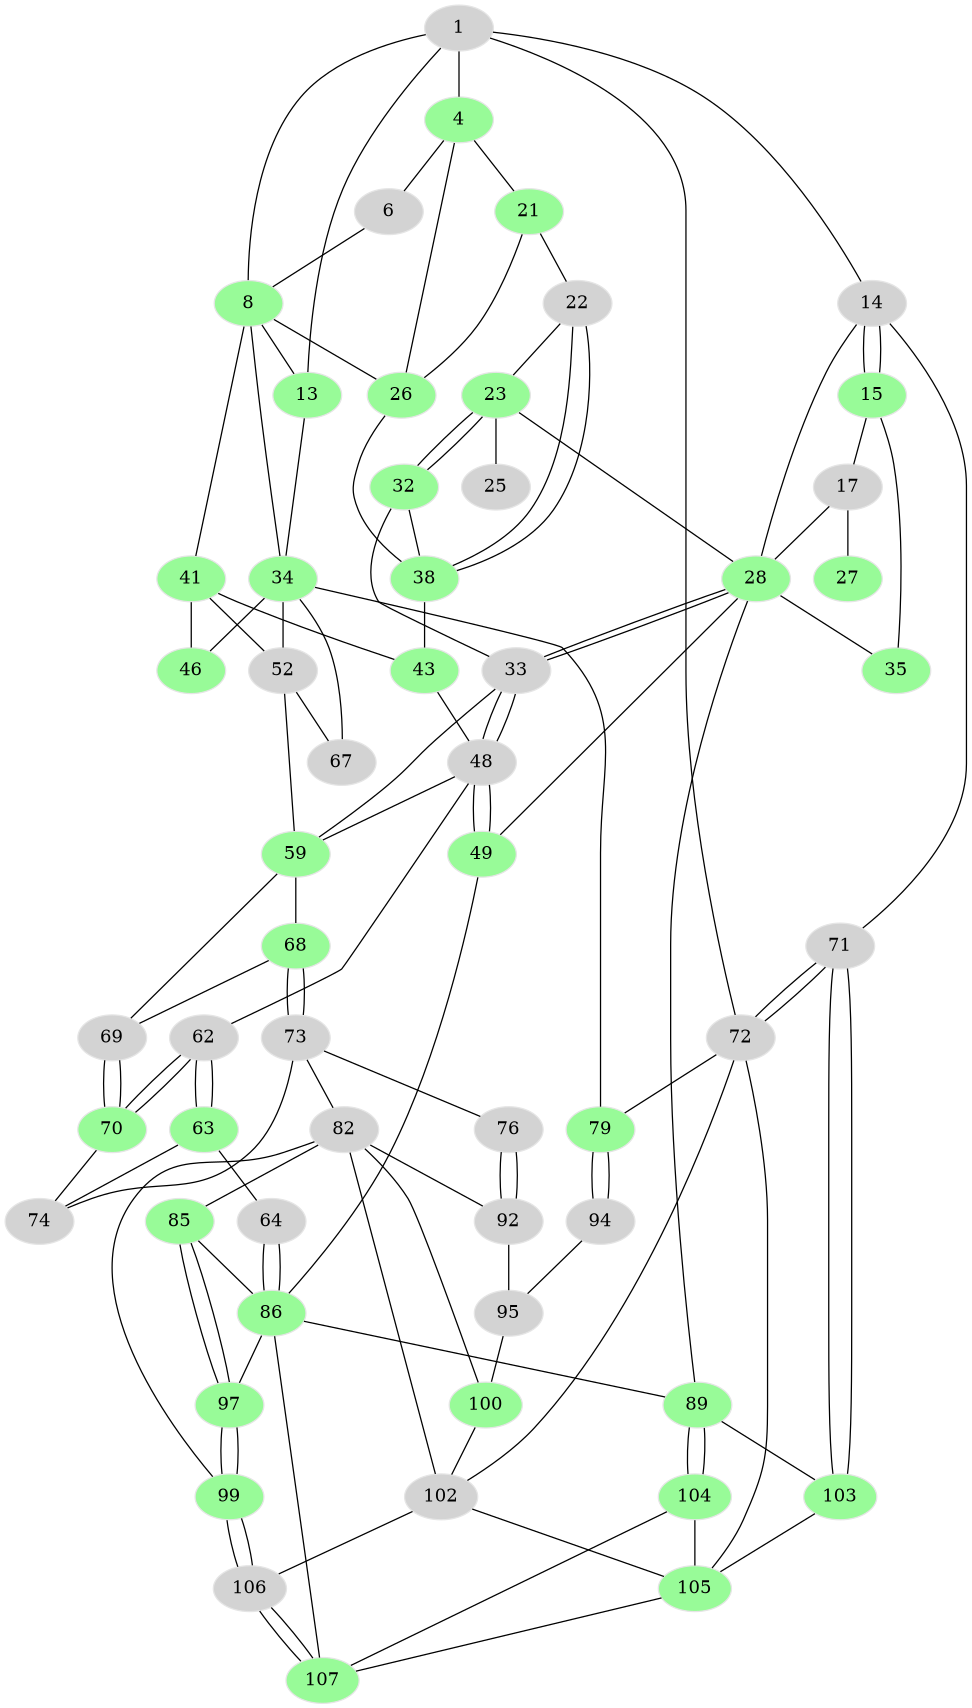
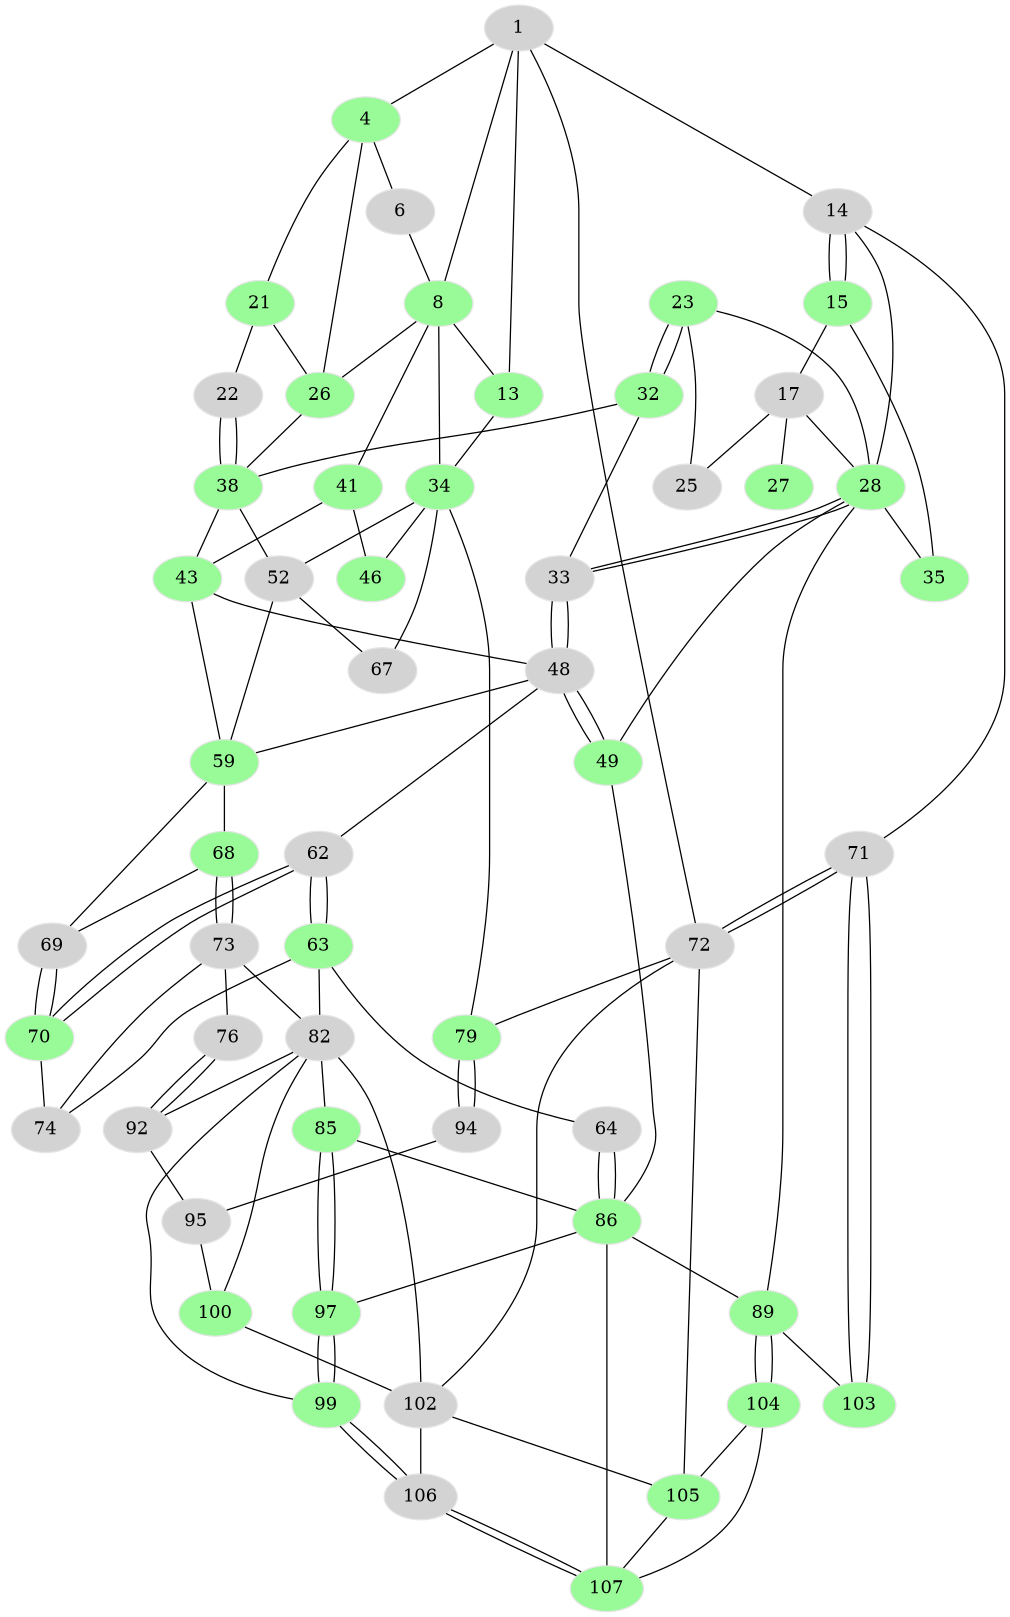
(537, 349) -> none
none -> (738, 441)
(232, 619) -> (253, 532)
(409, 766) -> (206, 671)
none -> (319, 992)
(768, 1543) -> none
